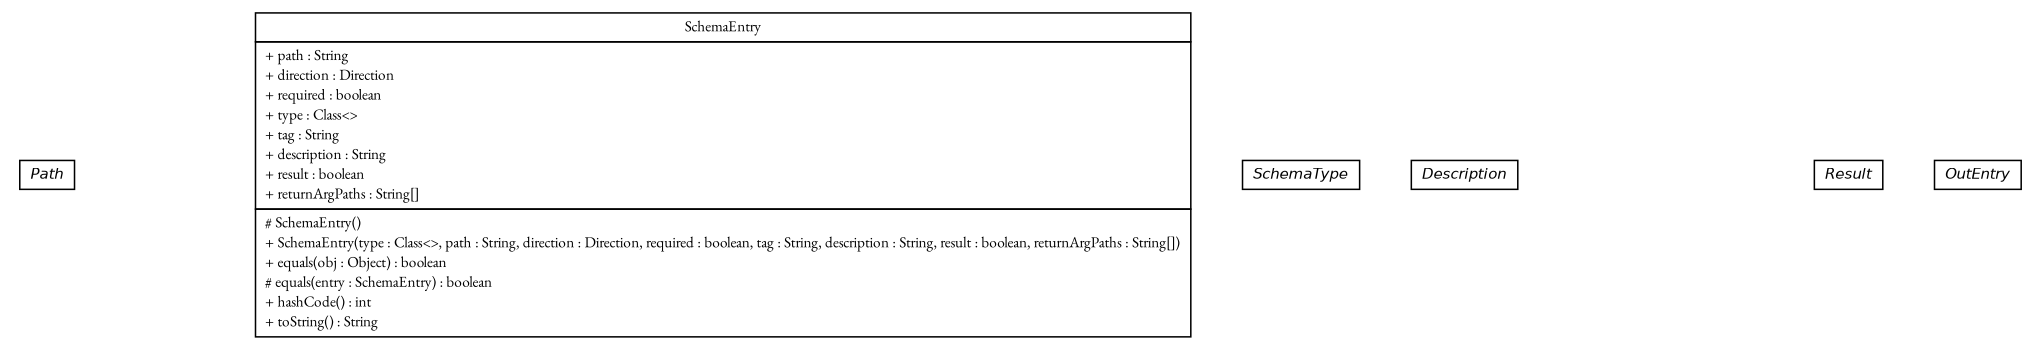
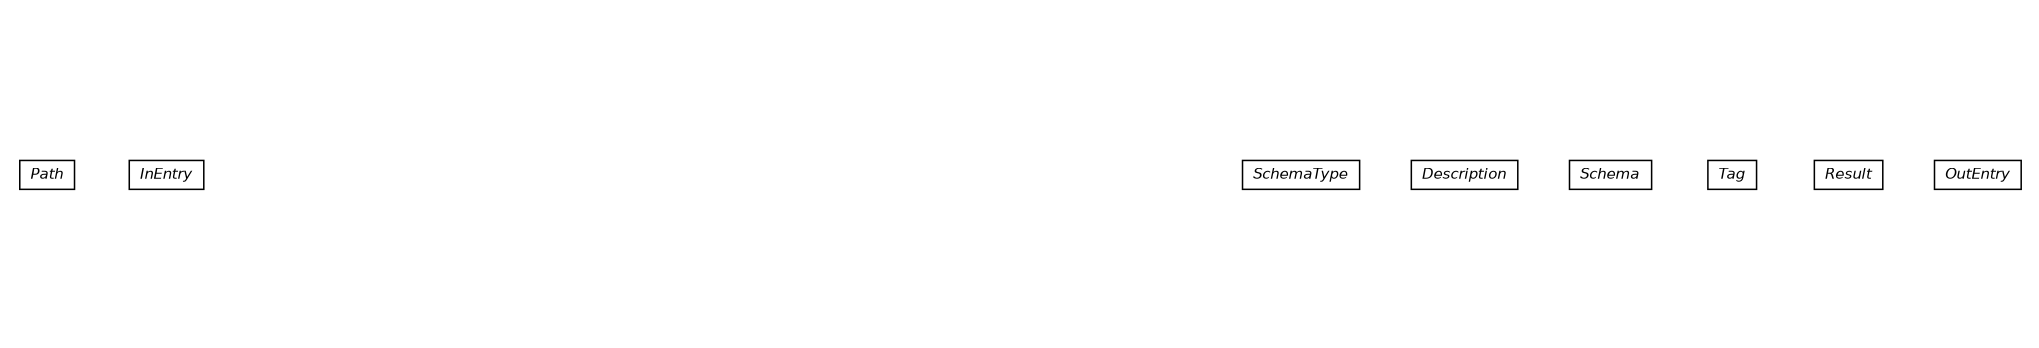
none -> (166, 174)
(722, 174) -> none
none -> (1611, 174)
none -> (1732, 174)
